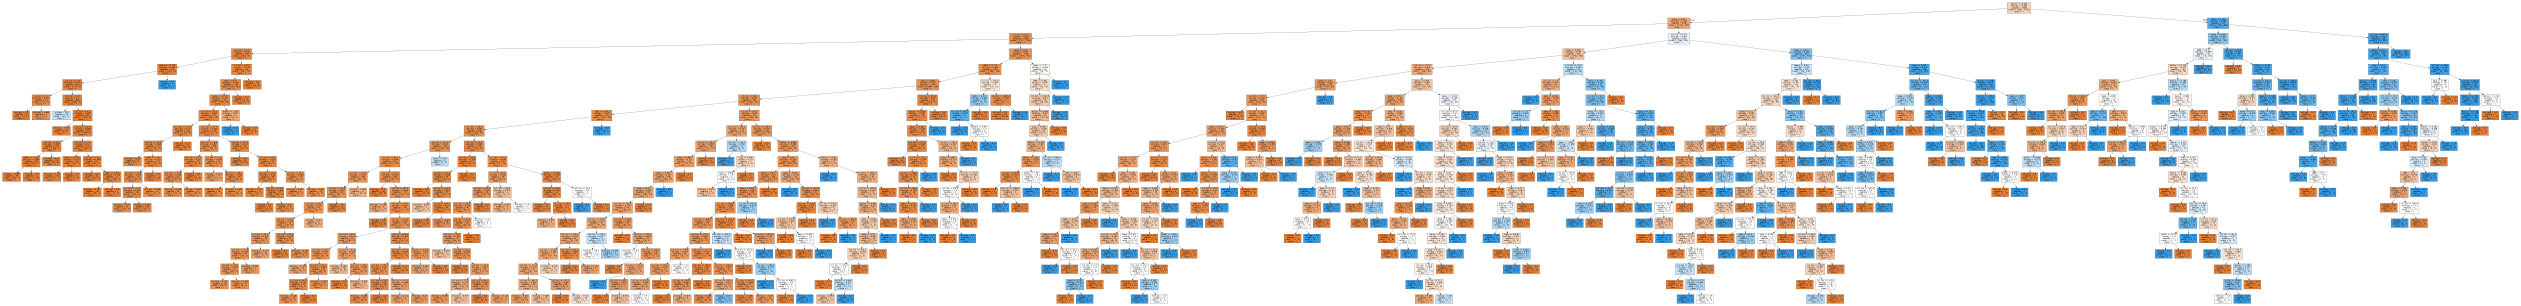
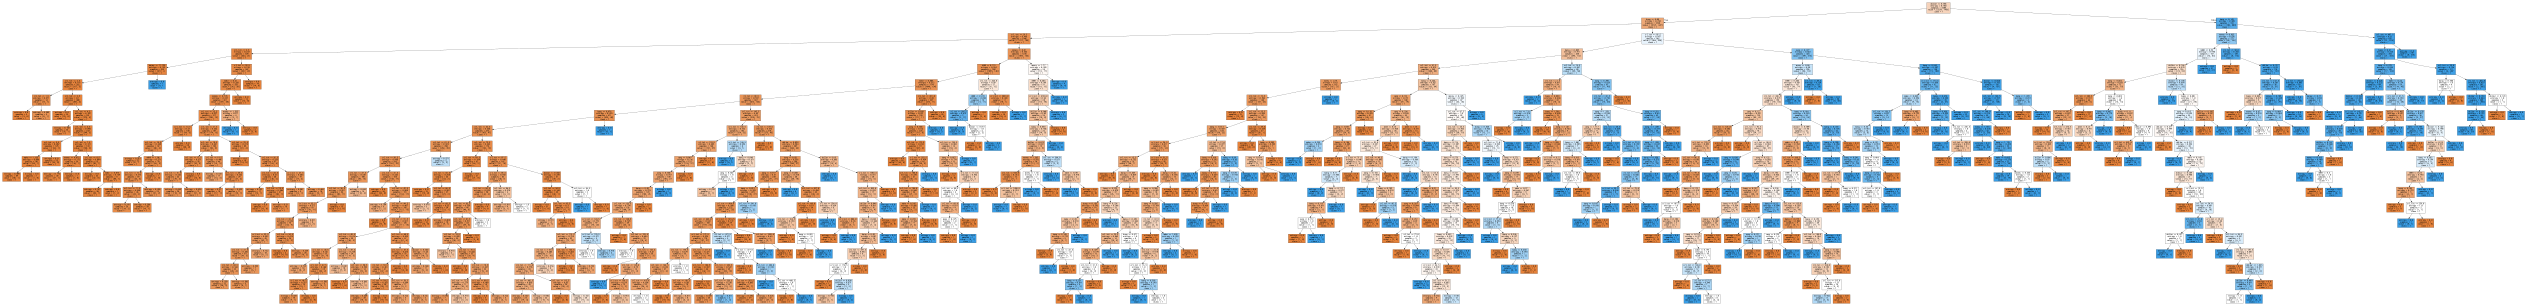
(61, 116) -> (62, 116)
(1997, 116) -> (2003, 116)
(440, 162) -> (441, 162)
